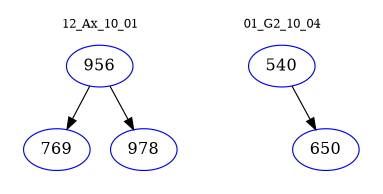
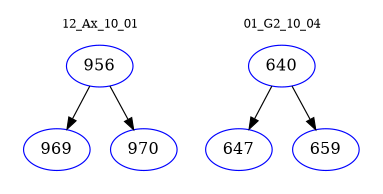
(282, 66) -> (282, 66)
(57, 150) -> (57, 150)
(144, 150) -> (144, 150)
none -> (239, 150)
(326, 150) -> (326, 150)
